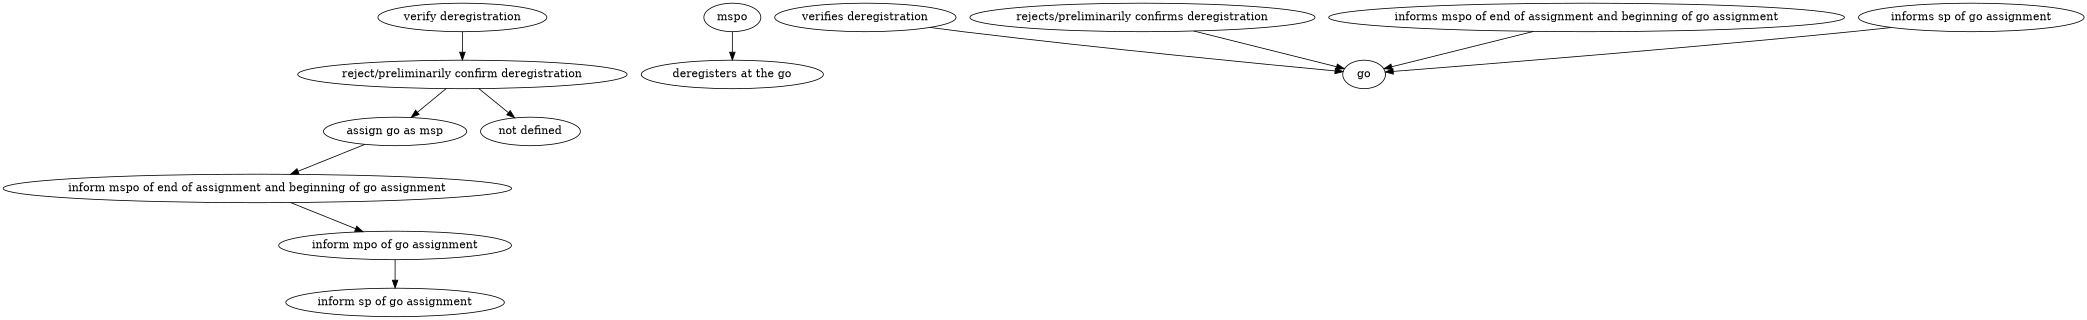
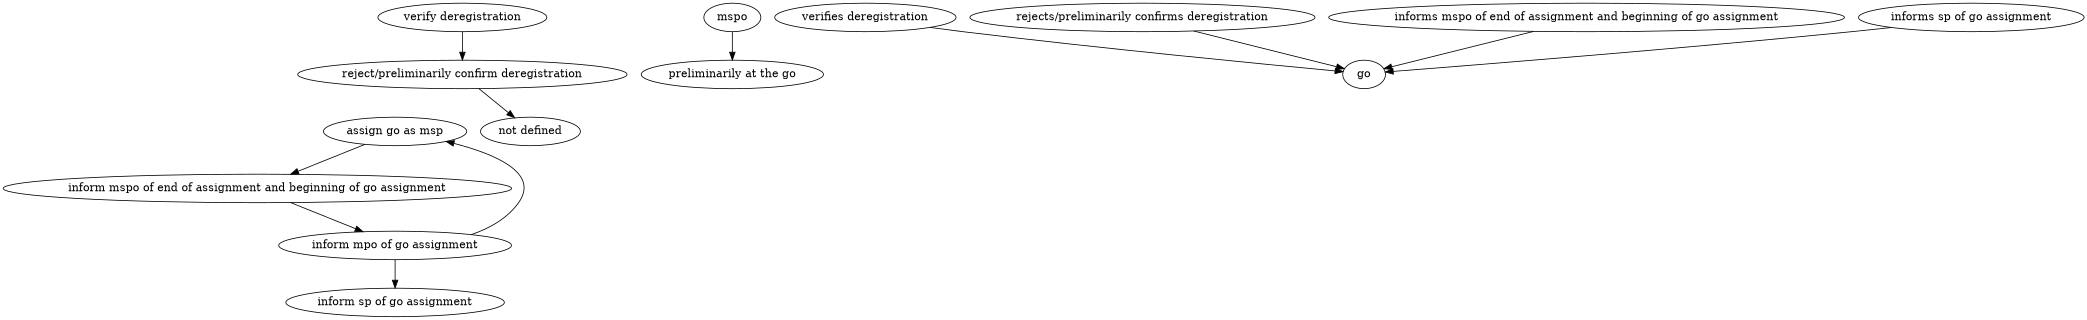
(732, 74) -> (732, 74)
(432, 100) -> (523, 181)
